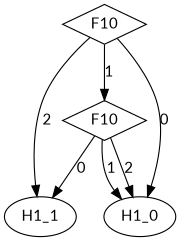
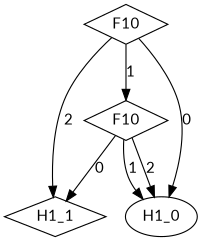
(40, 217) -> (55, 217)
